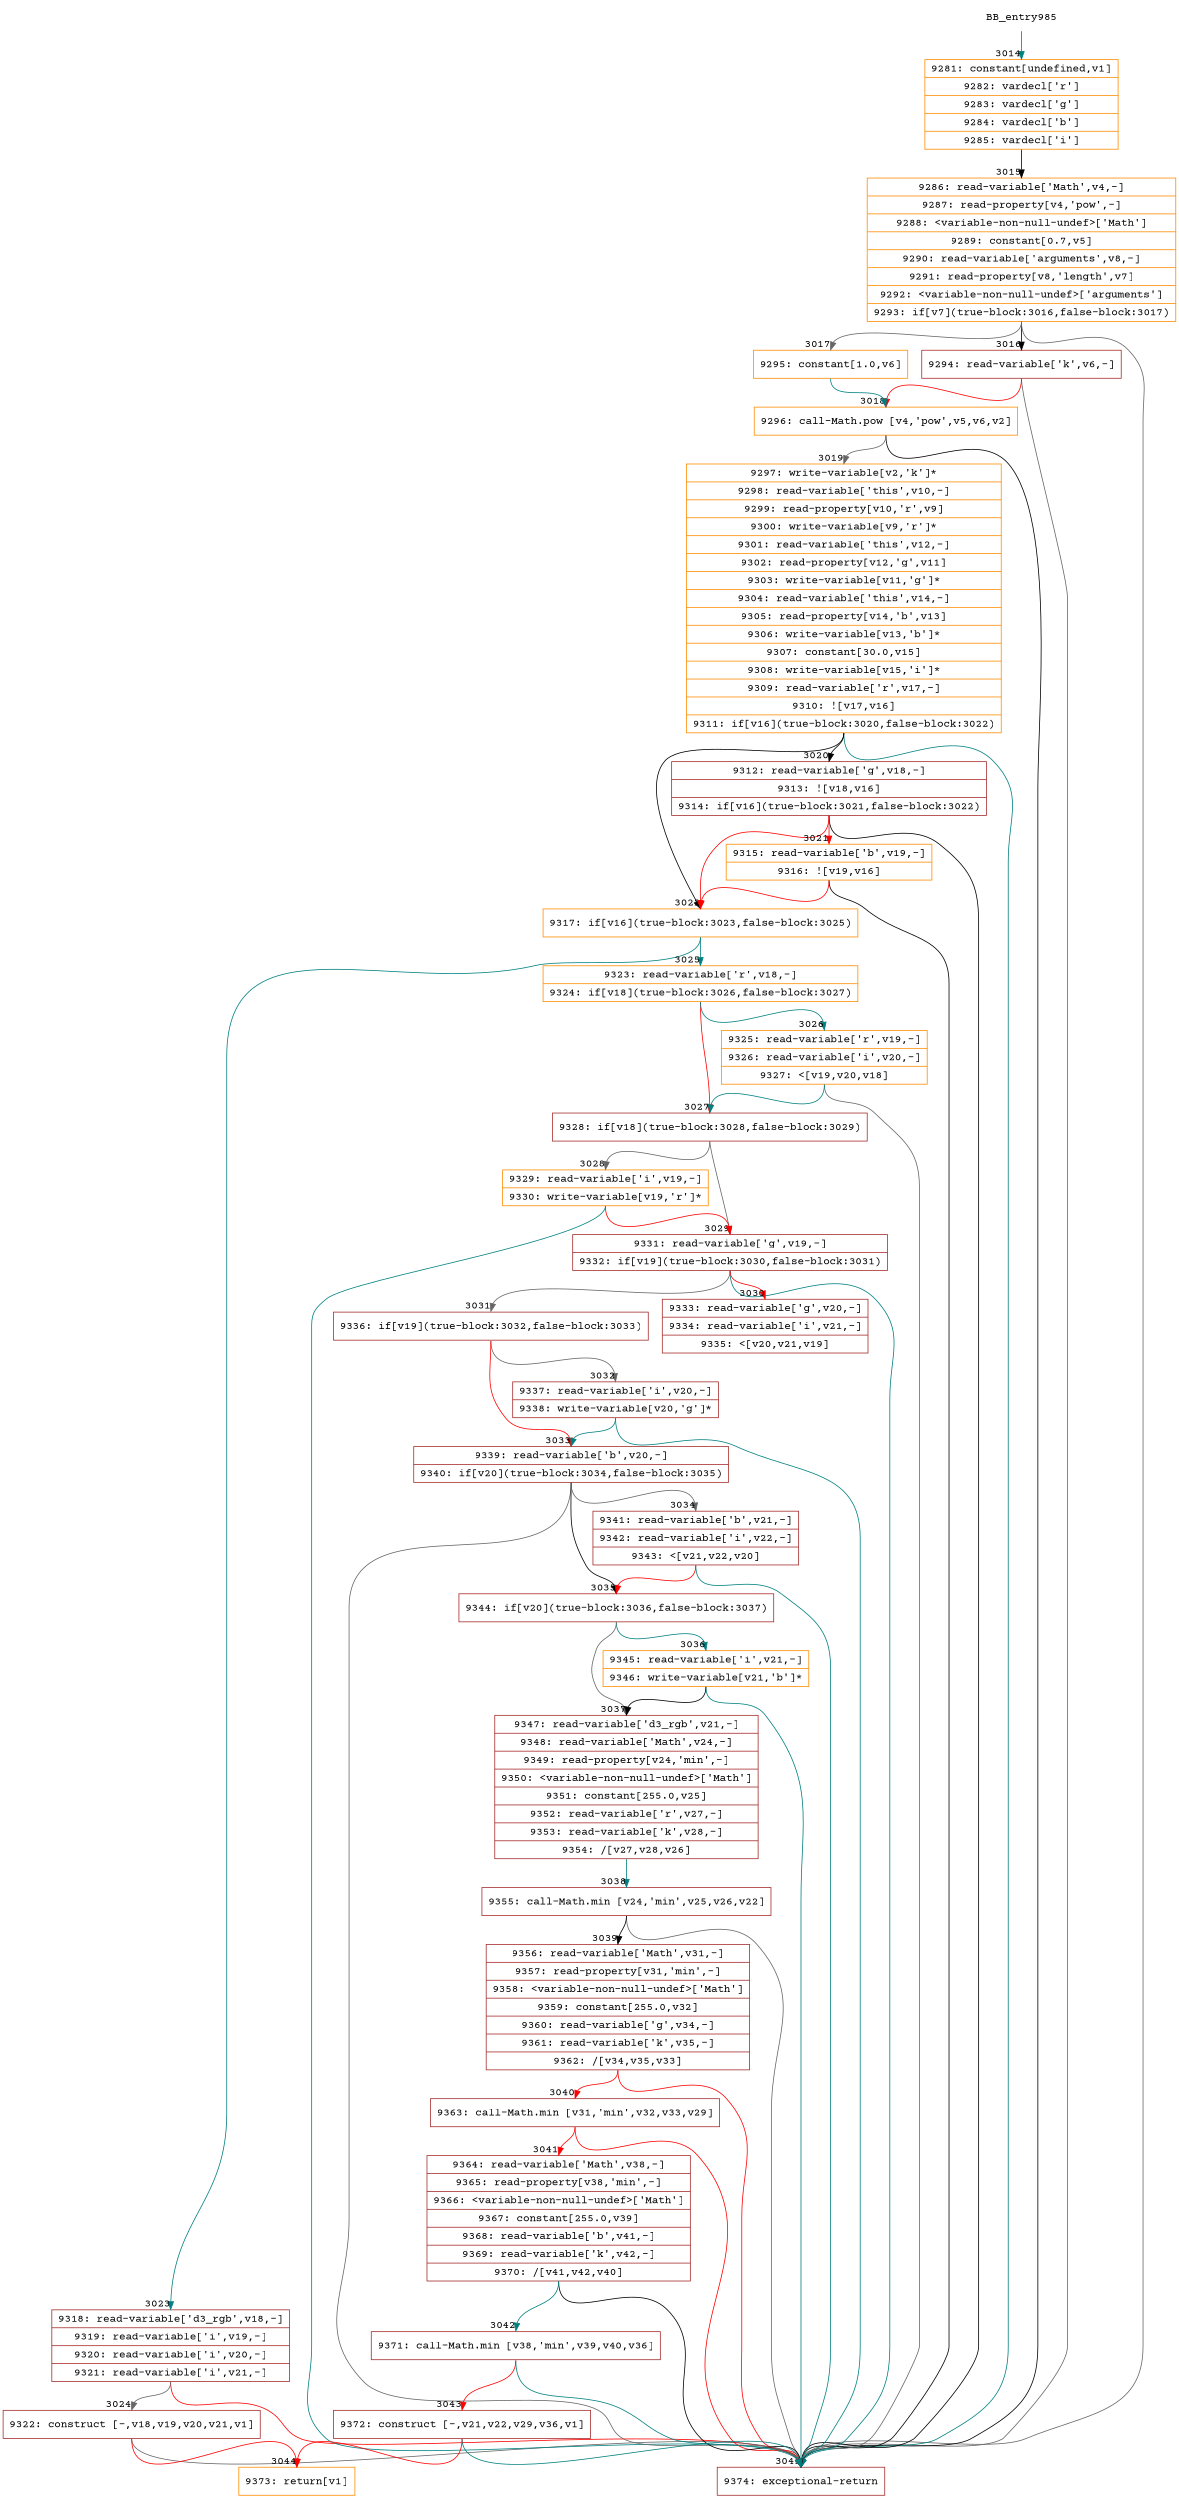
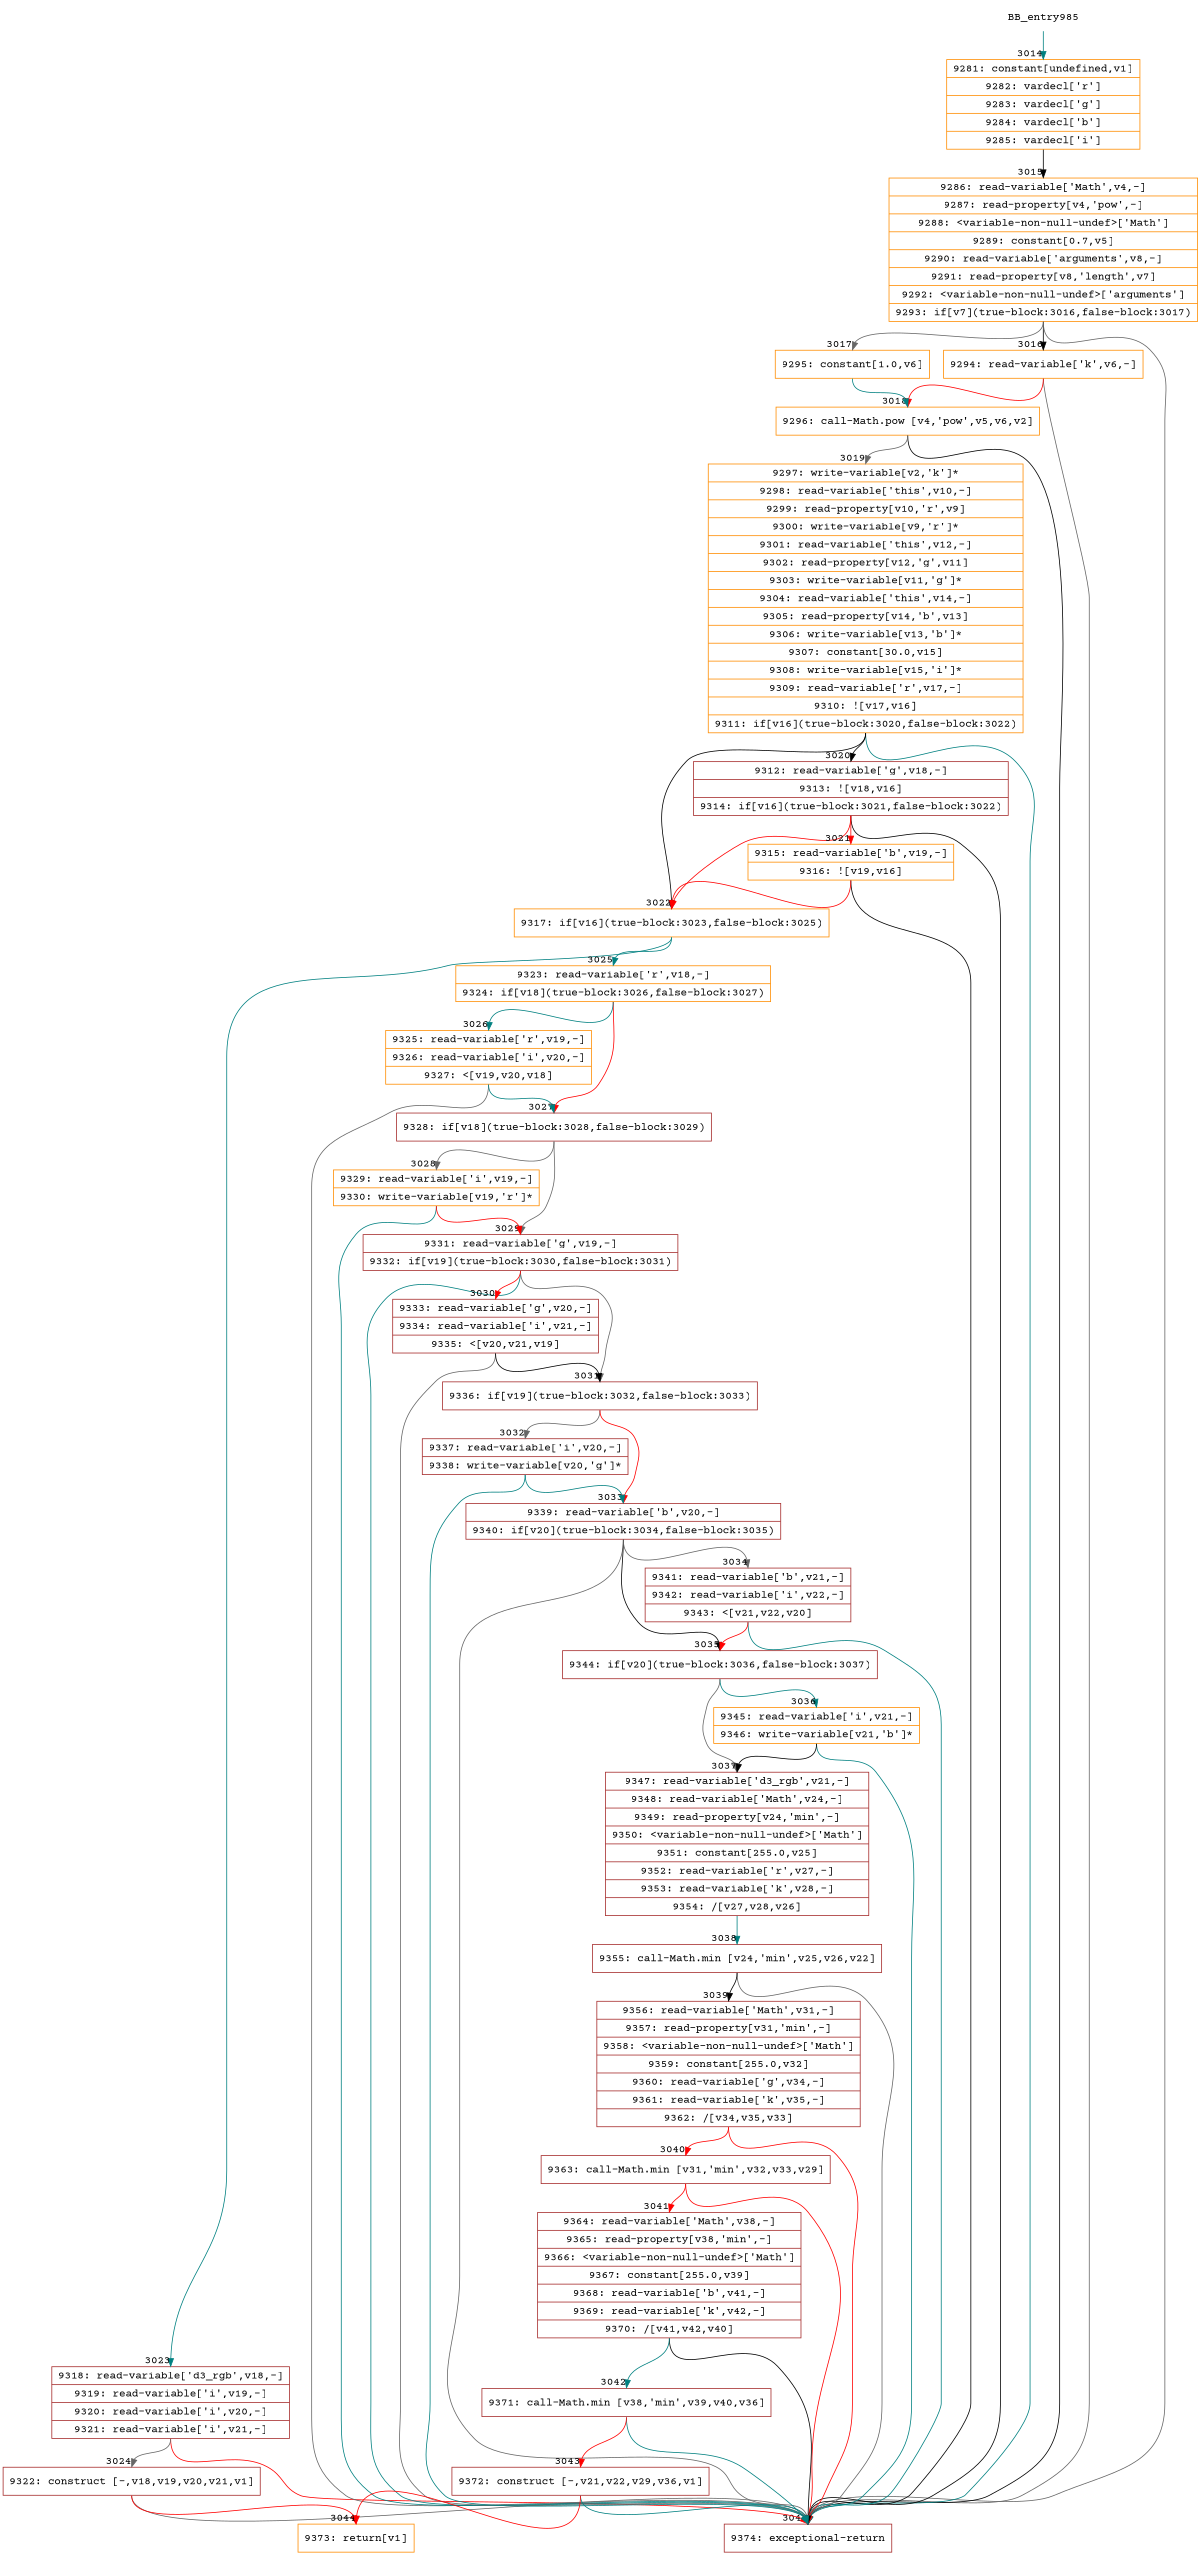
(1021, 364) -> (1043, 364)
none -> (544, 1368)
none -> (400, 2092)
